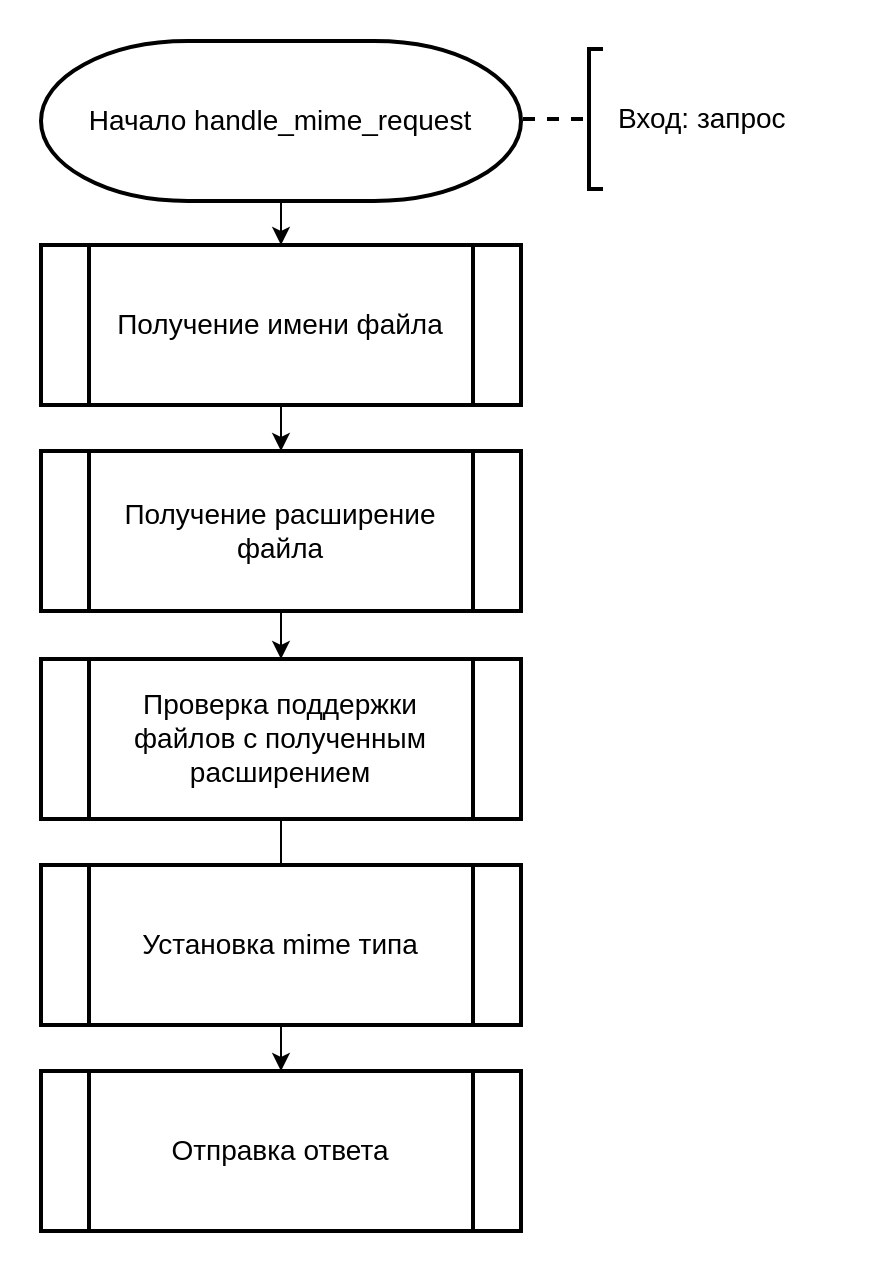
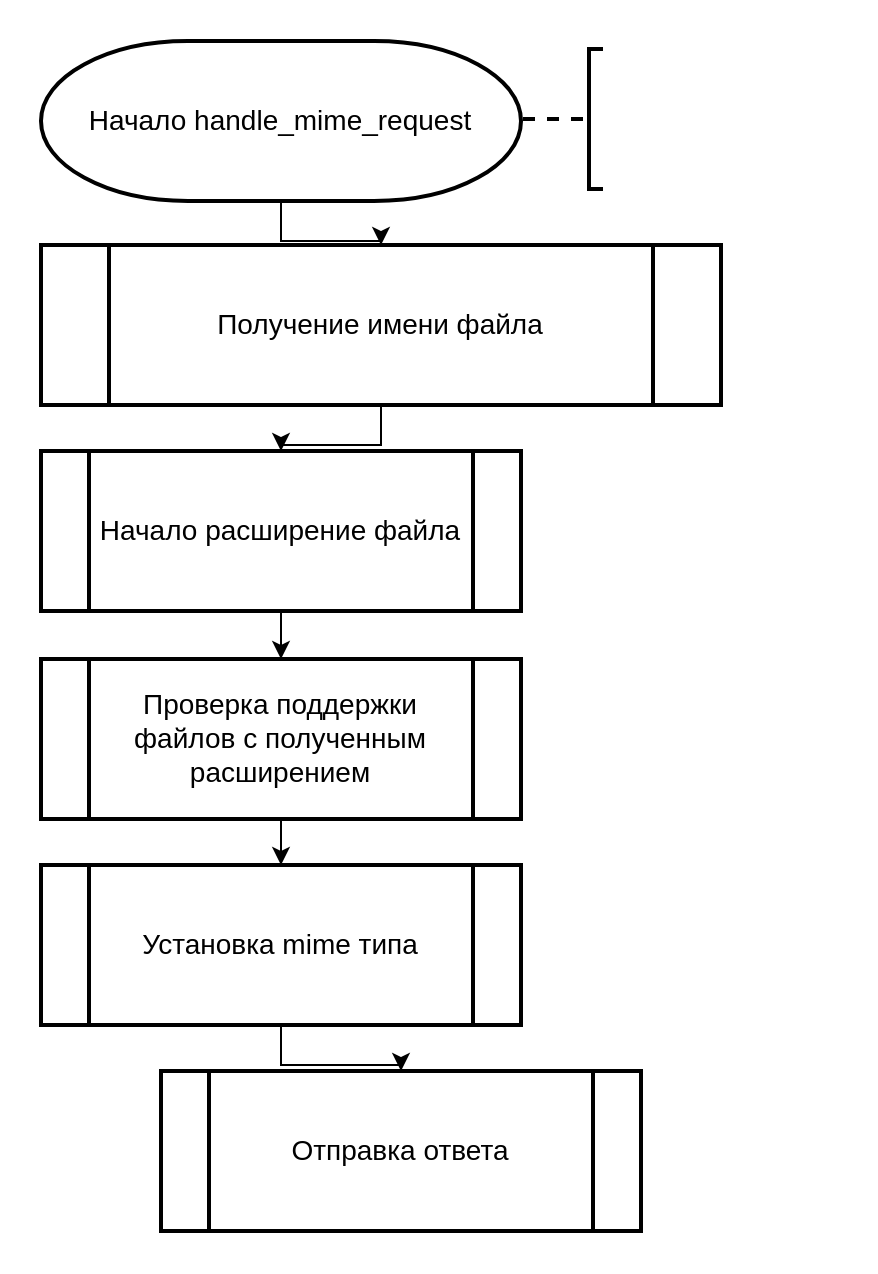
(725, 119) -> none
(281, 325) -> (381, 325)
(281, 531) -> (281, 531)
(281, 855) -> (281, 850)
(281, 1151) -> (401, 1151)
